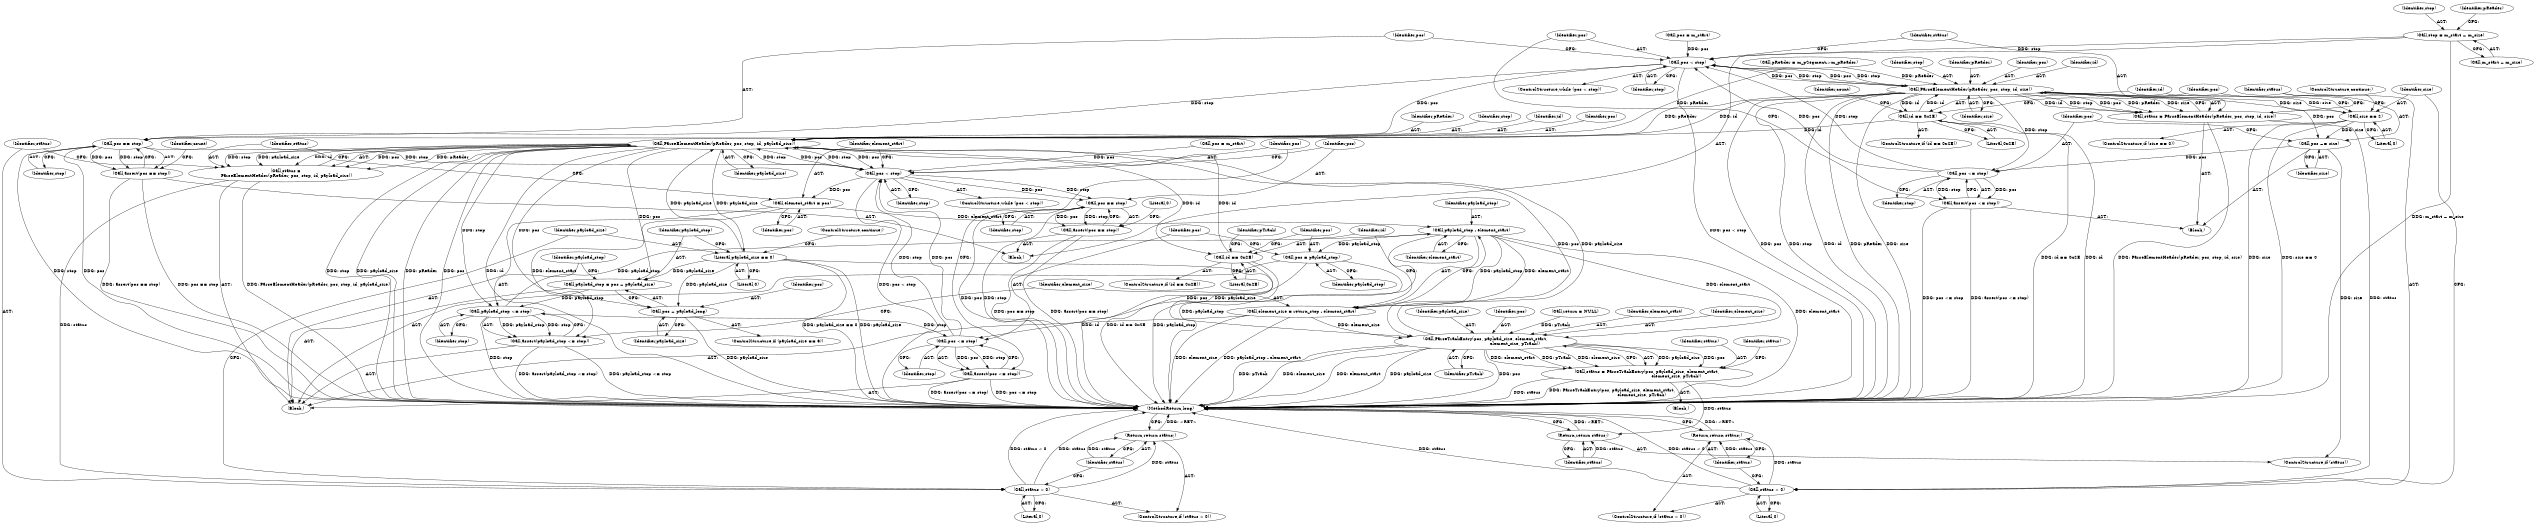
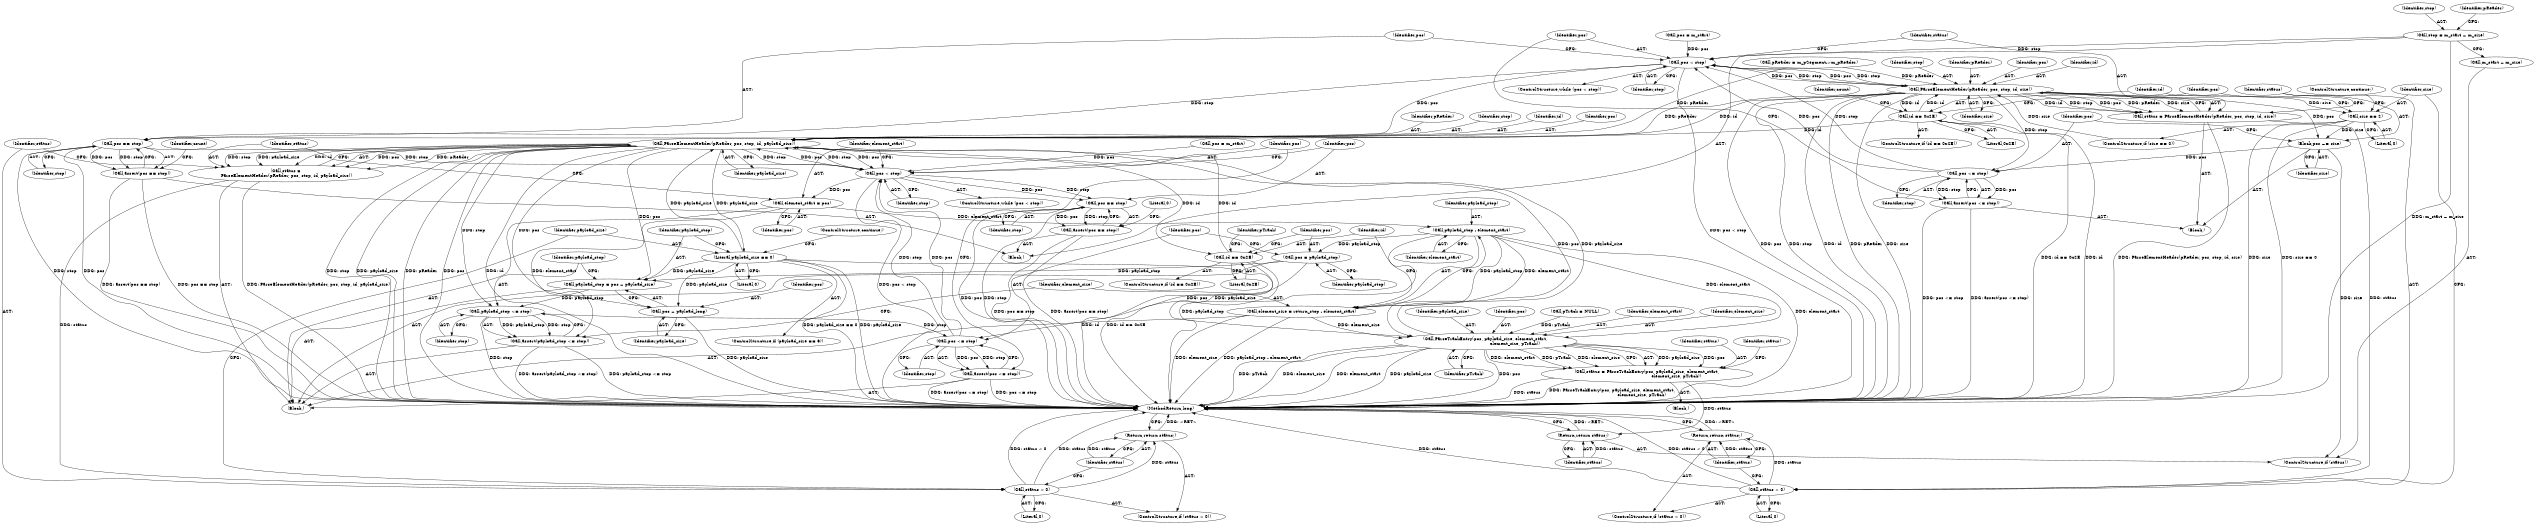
(2486, 47) -> (2443, 278)
(2228, 99) -> (2051, 128)
(2319, 144) -> (2319, 144)
(937, 243) -> none
(1279, 297) -> (1001, 271)
(1575, 312) -> (1575, 312)
(726, 326) -> (836, 287)
